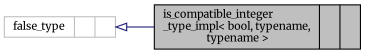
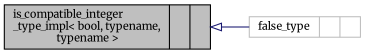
(140, 27) -> (235, 27)
